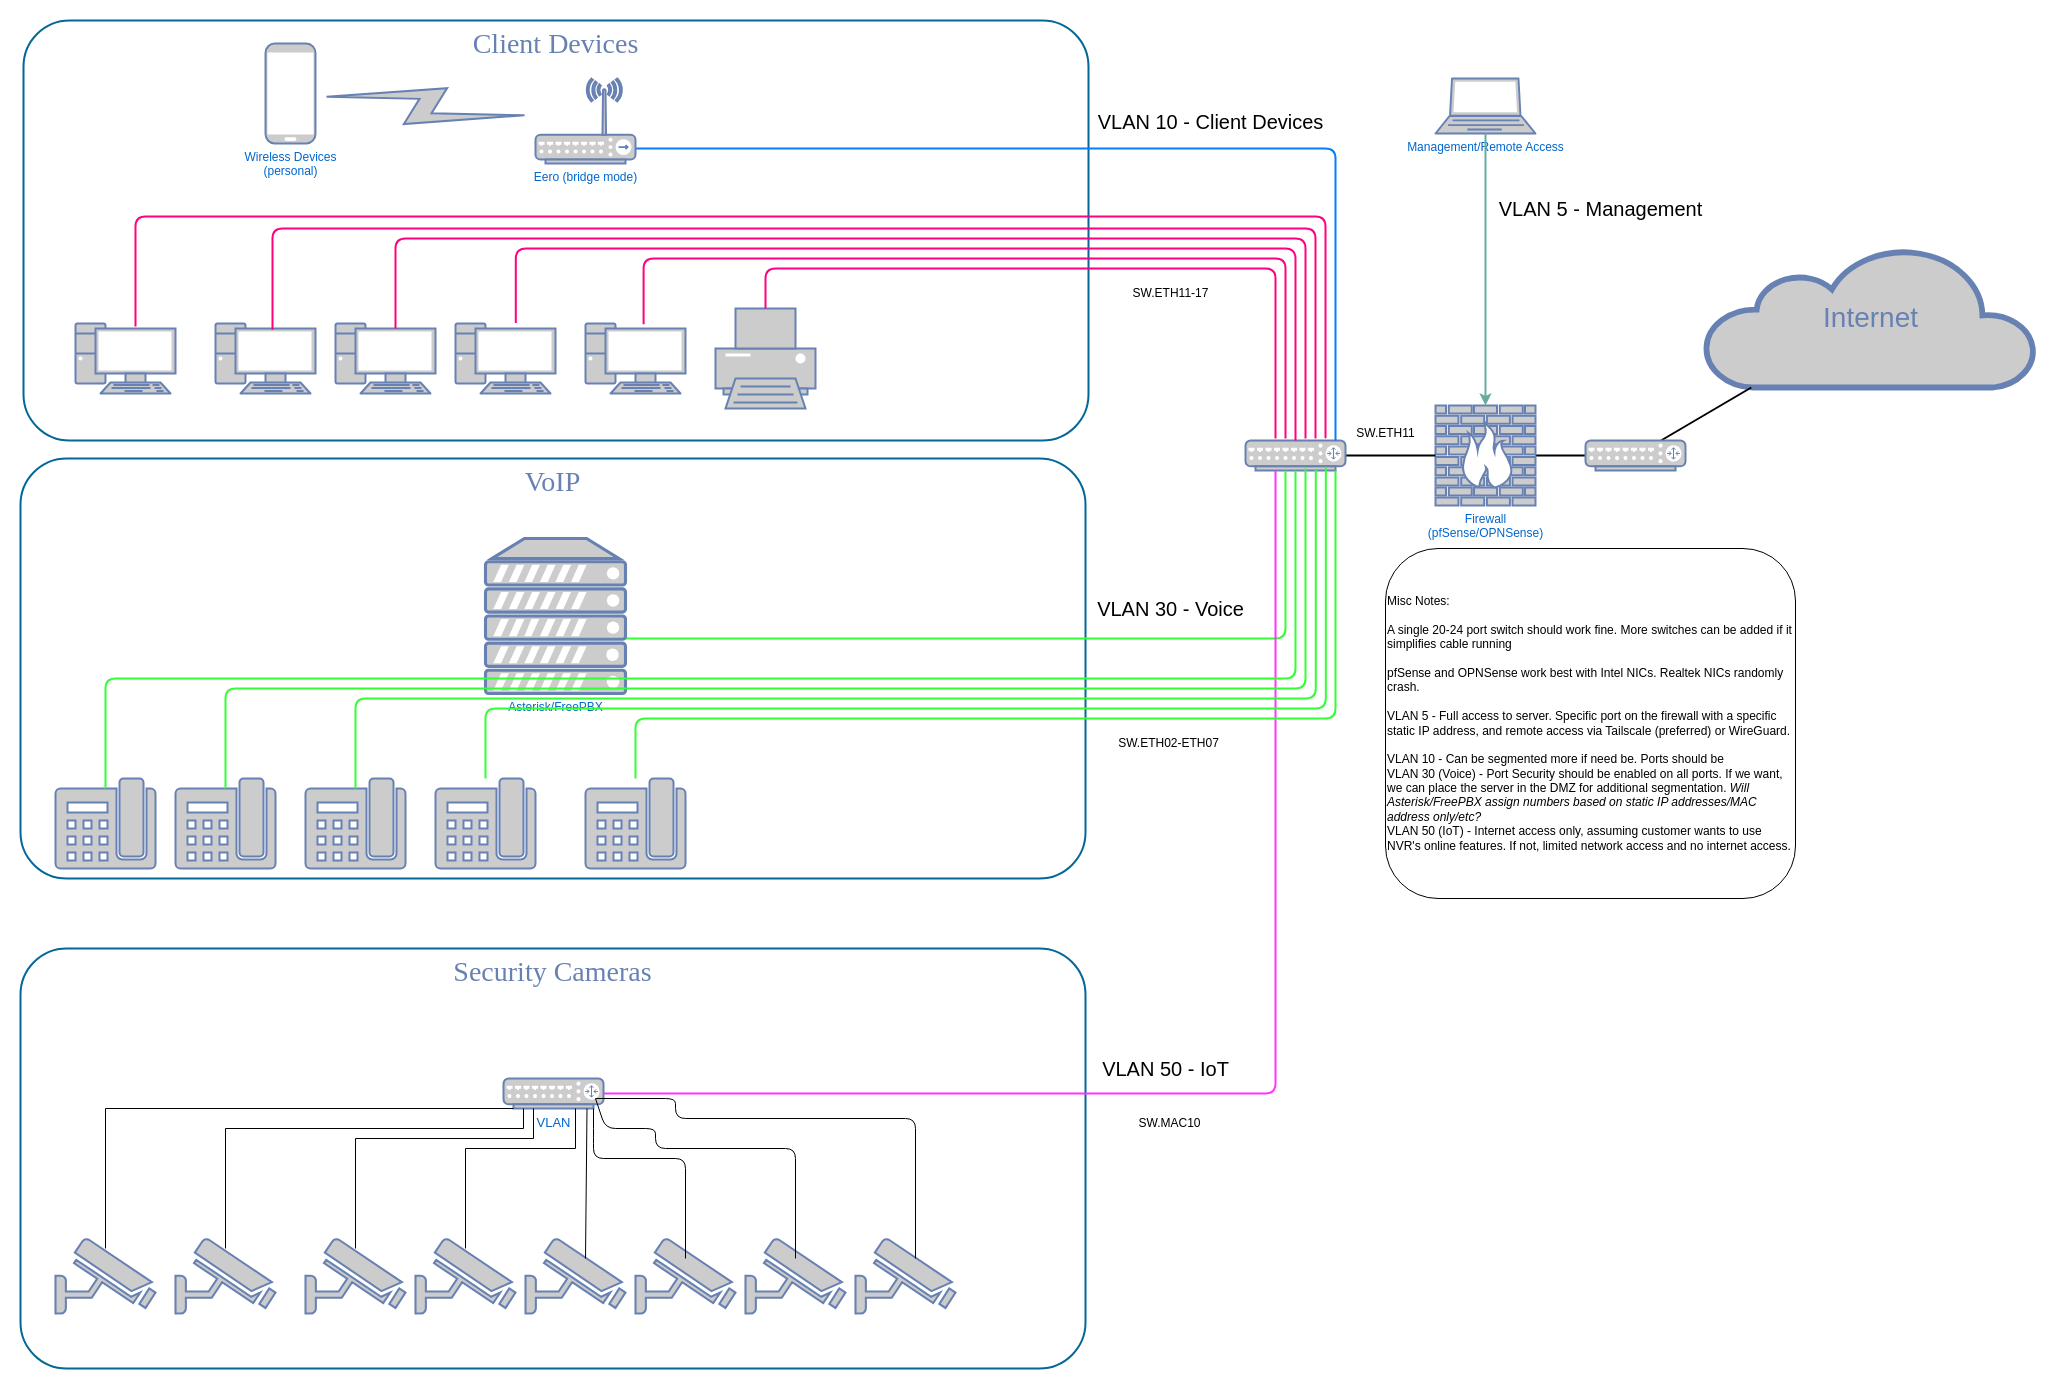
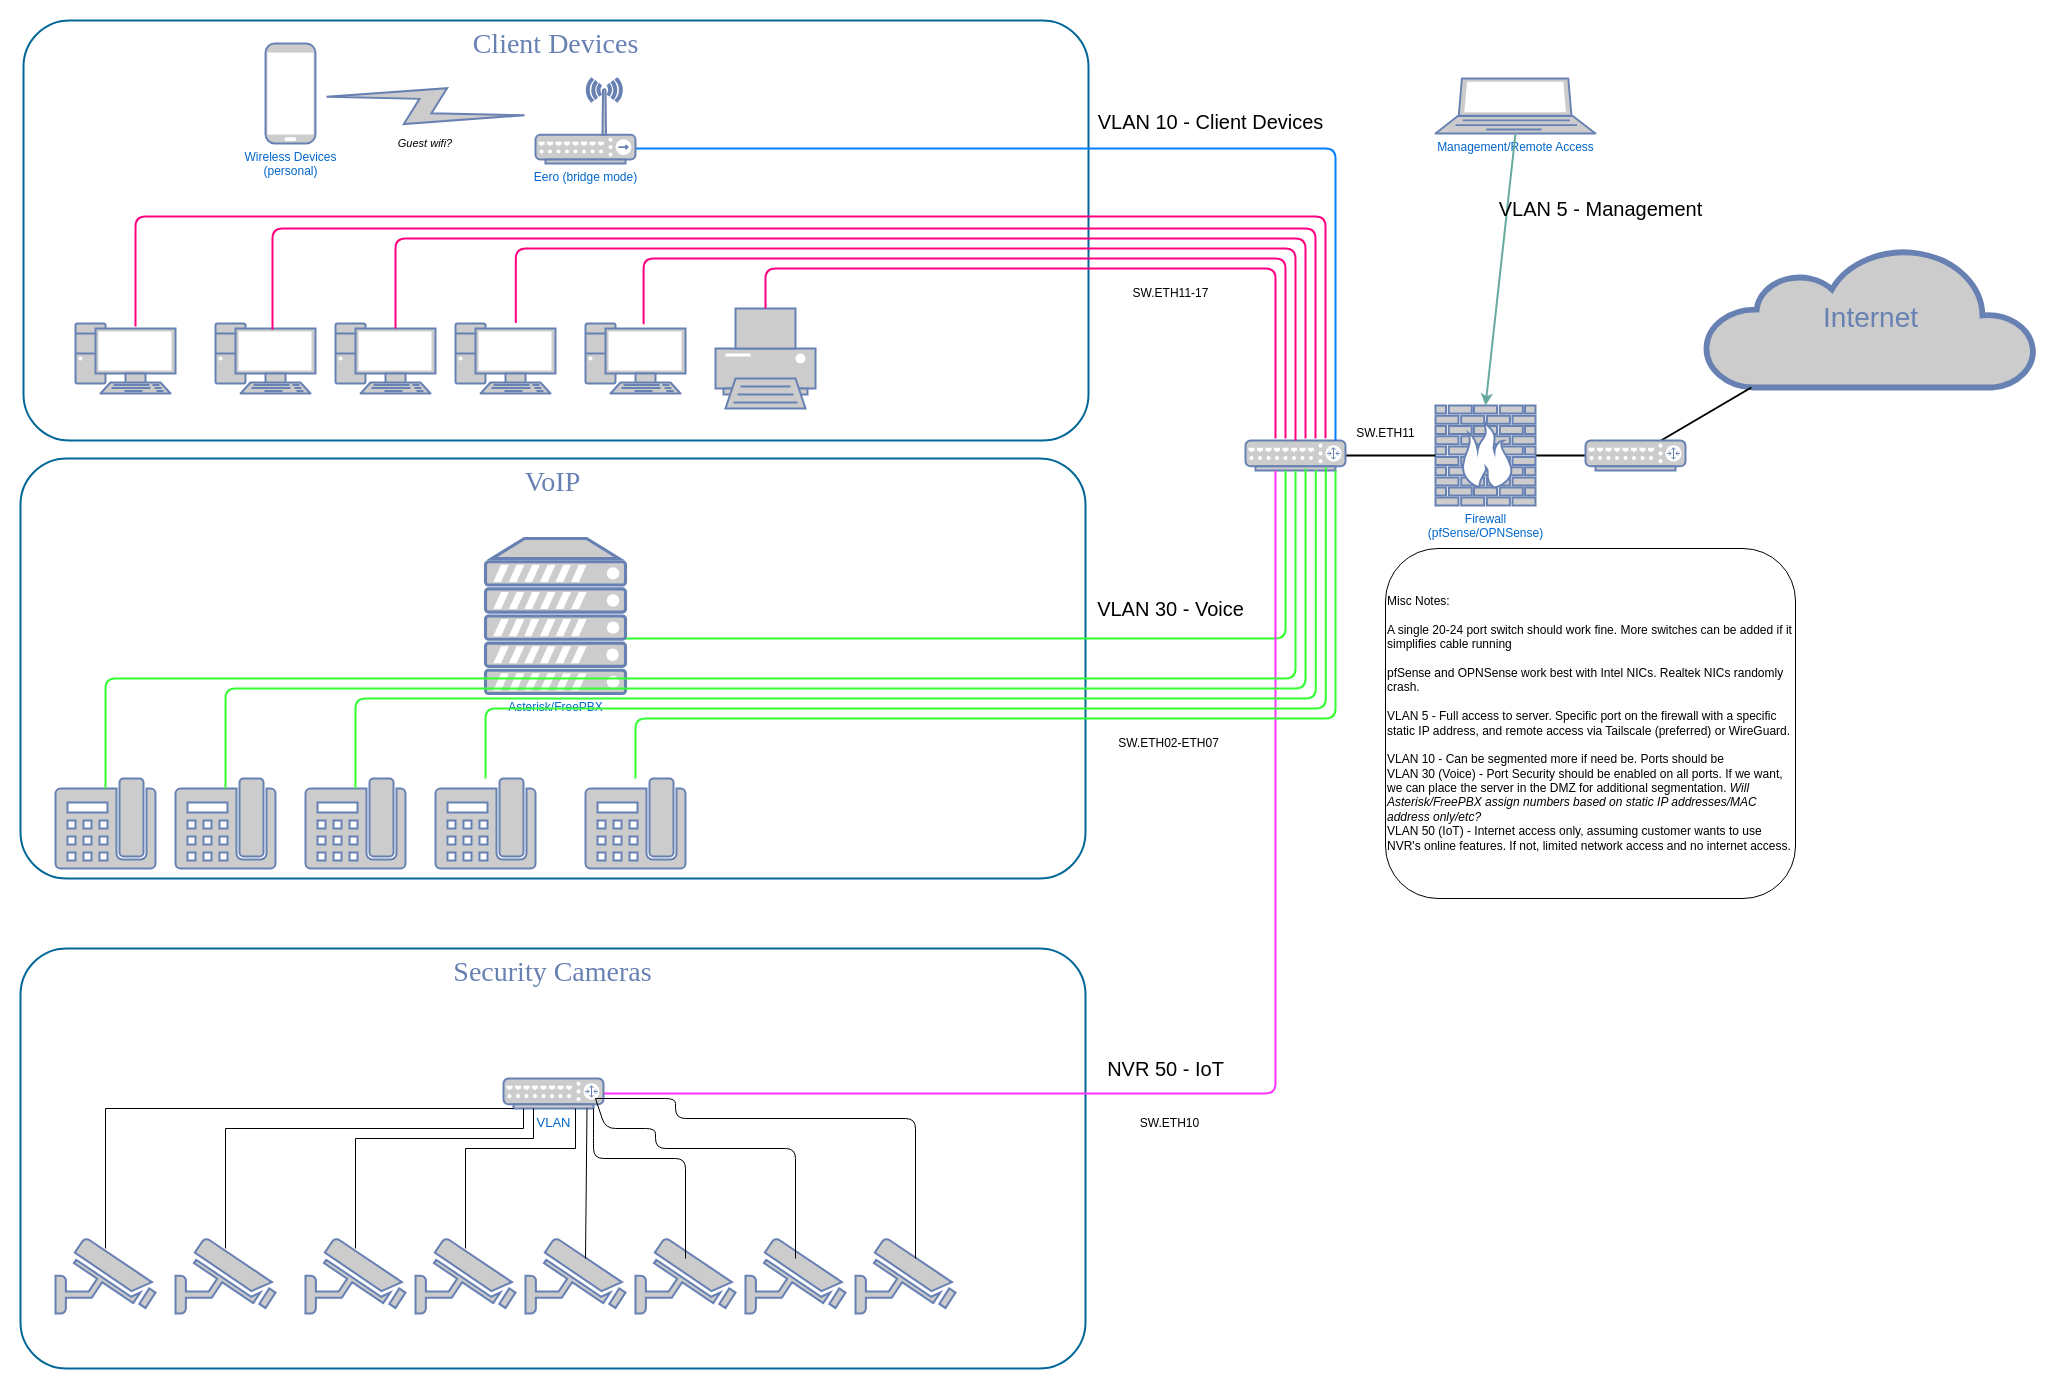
(1486, 106) -> (1516, 106)
none -> (426, 144)
(1166, 1069) -> (1166, 1069)
(1170, 1124) -> (1170, 1124)
